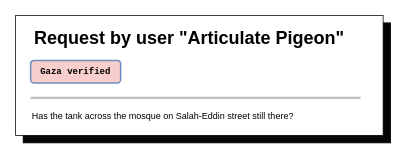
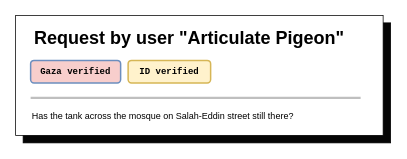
none -> (169, 72)
